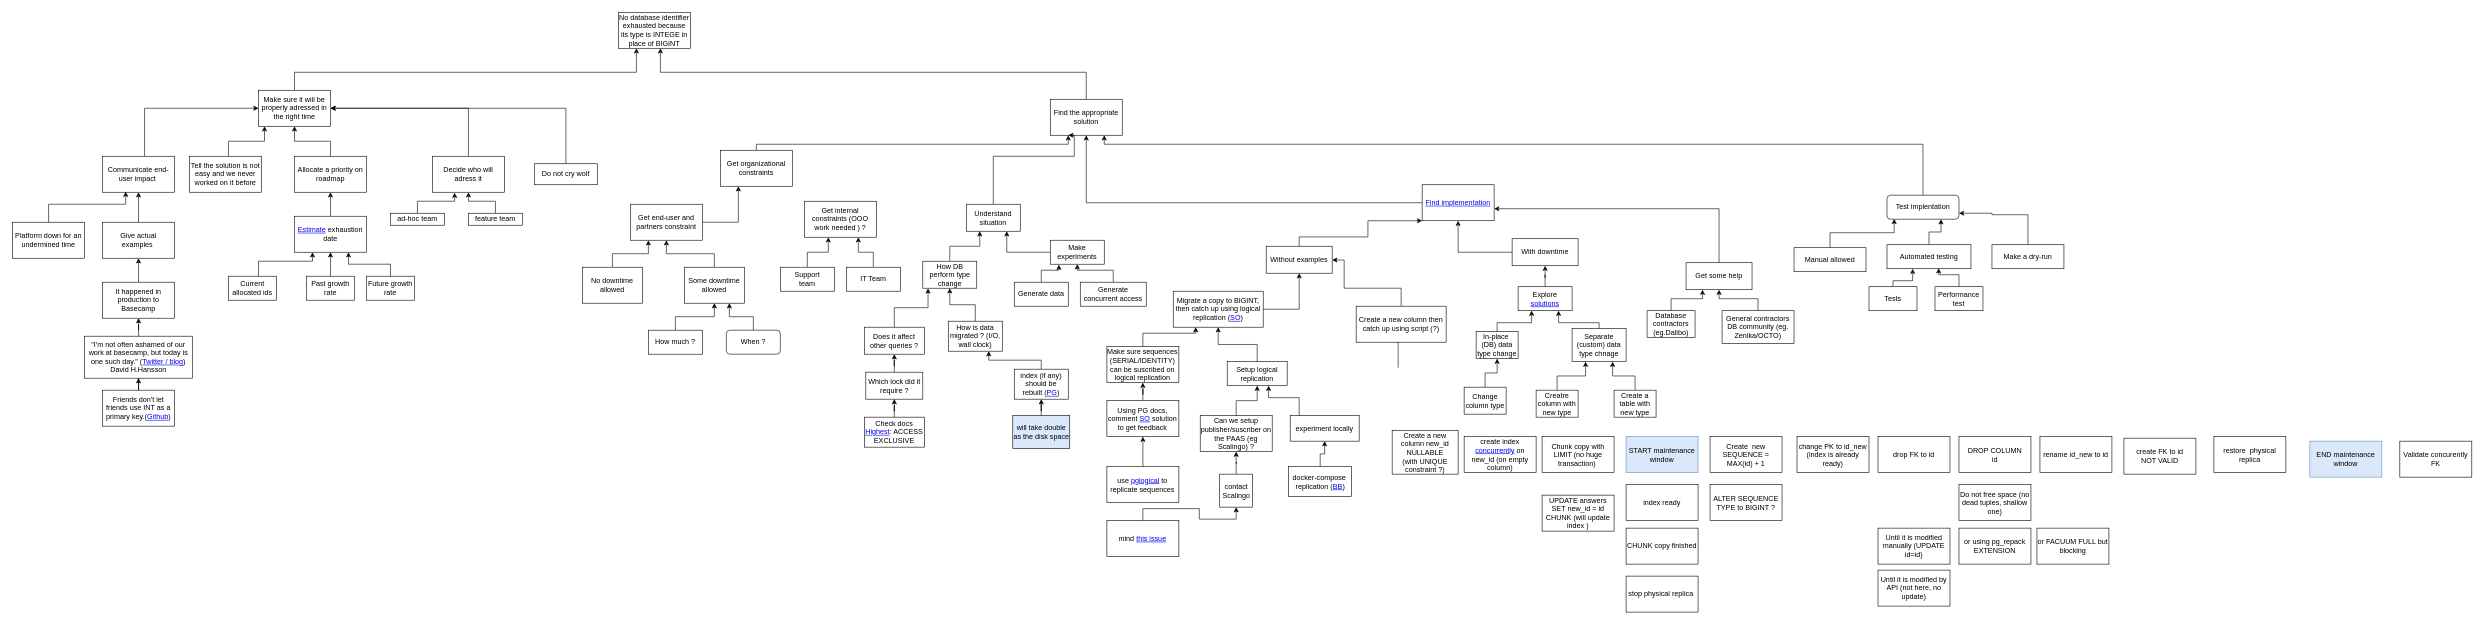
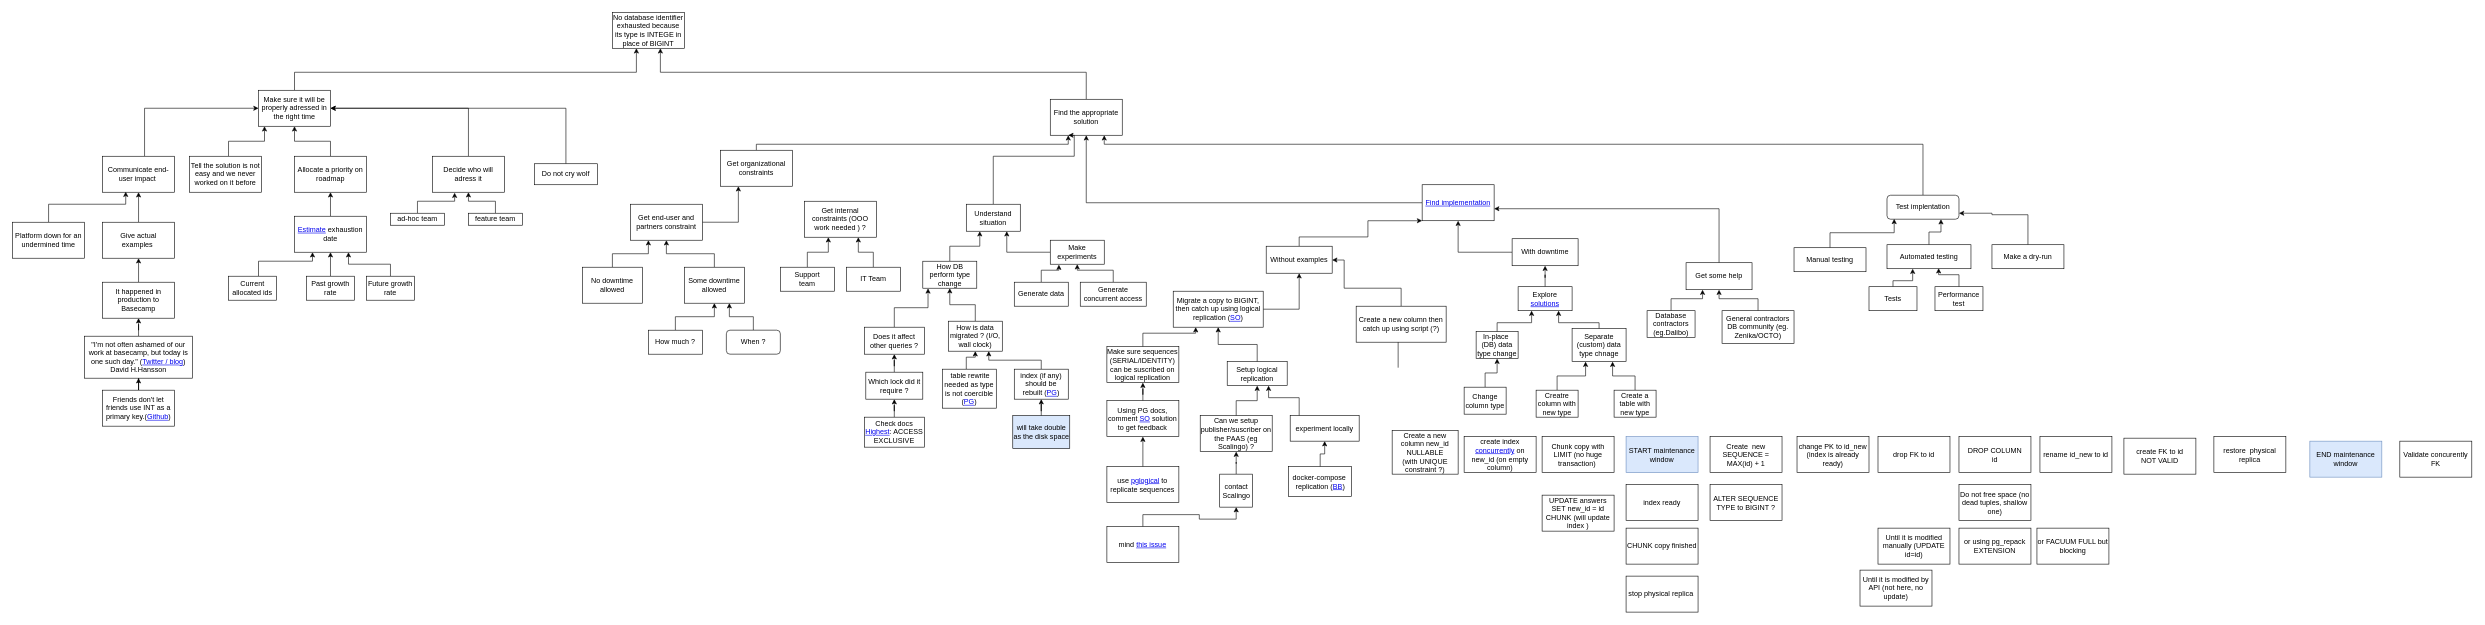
(654, 30) -> (648, 30)
(1830, 260) -> (1830, 260)
none -> (966, 358)
none -> (969, 389)
(1143, 539) -> (1143, 545)
(1914, 588) -> (1896, 588)
